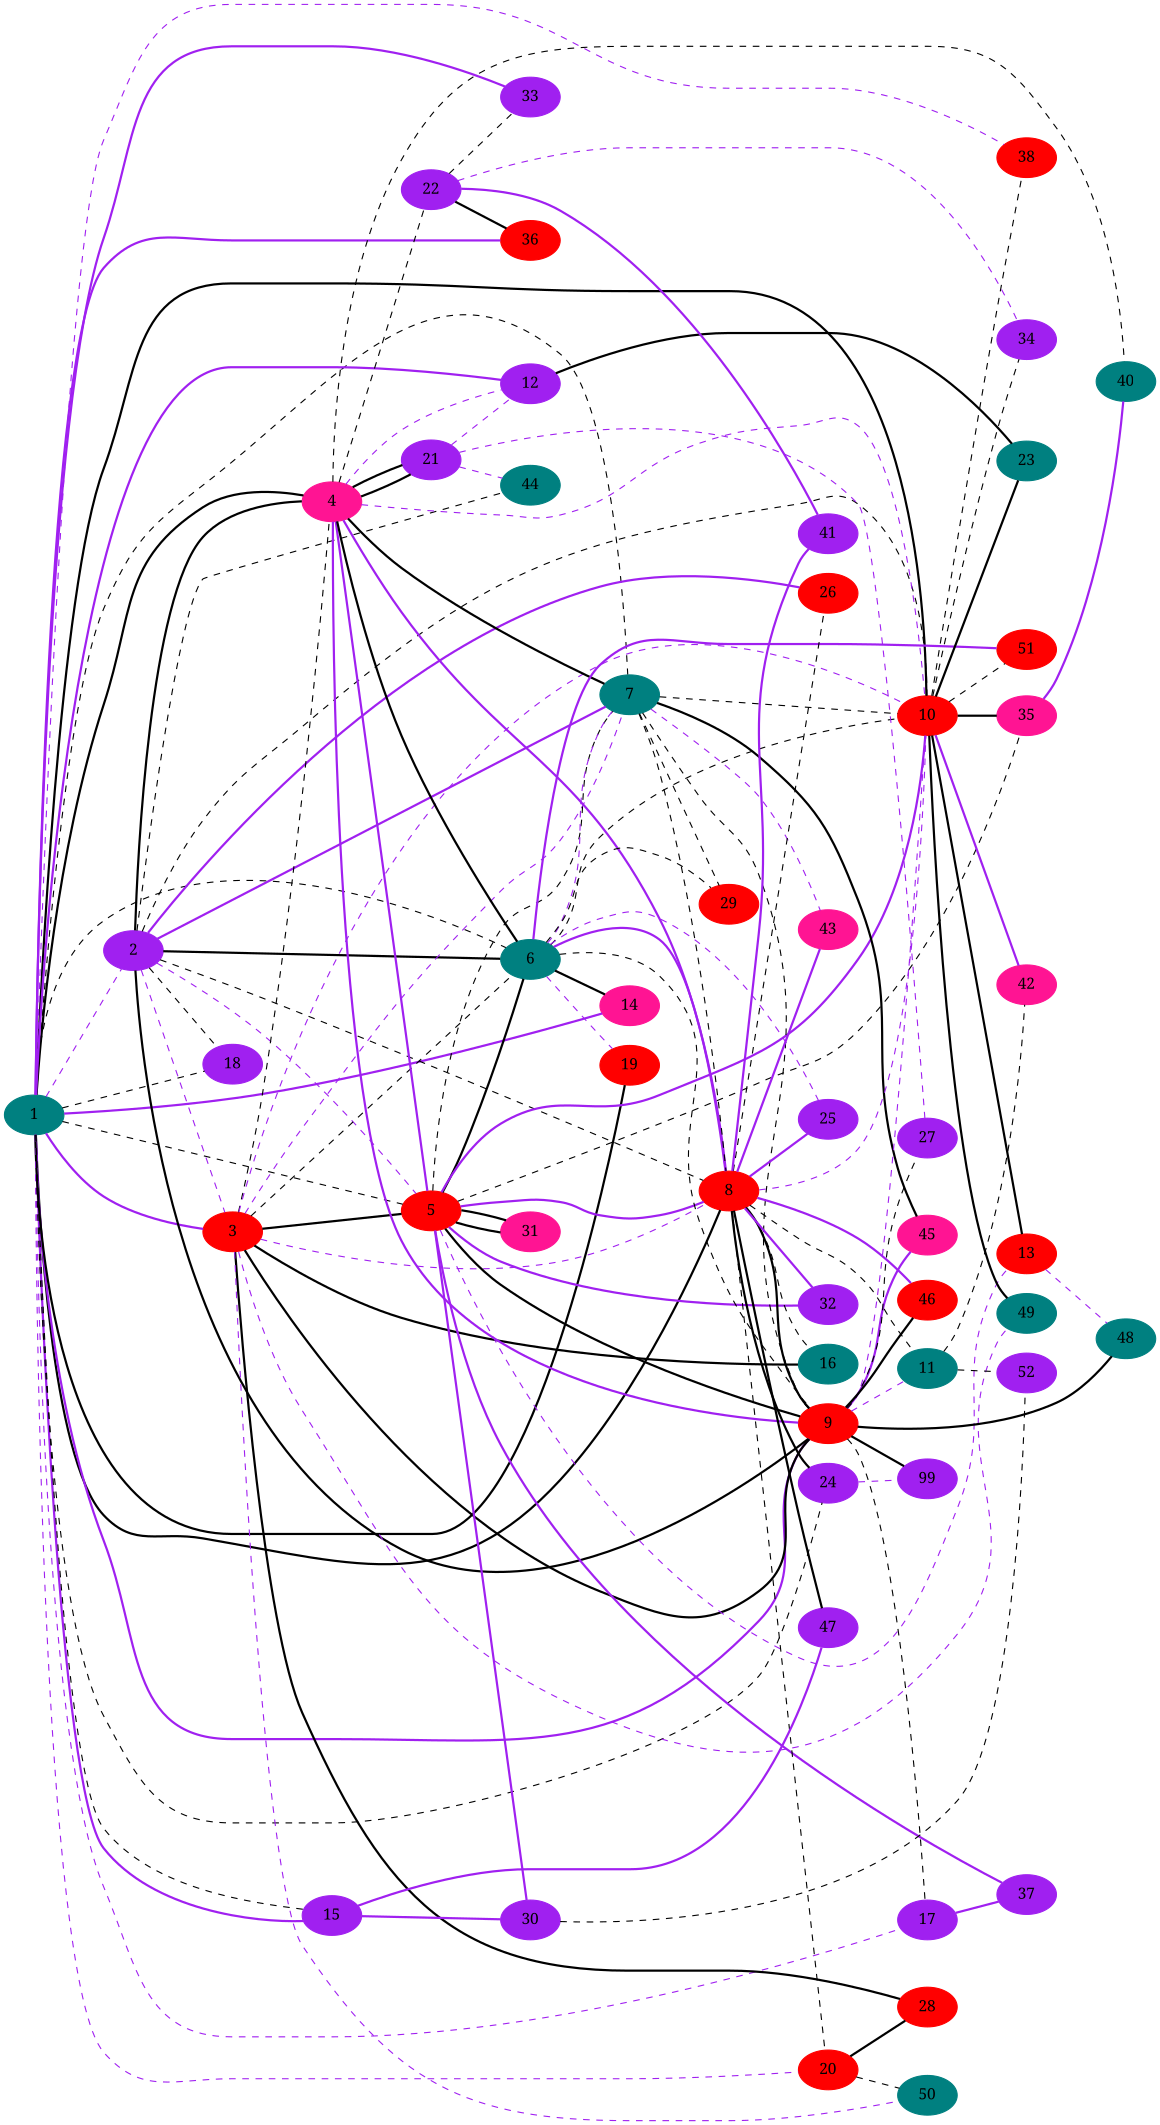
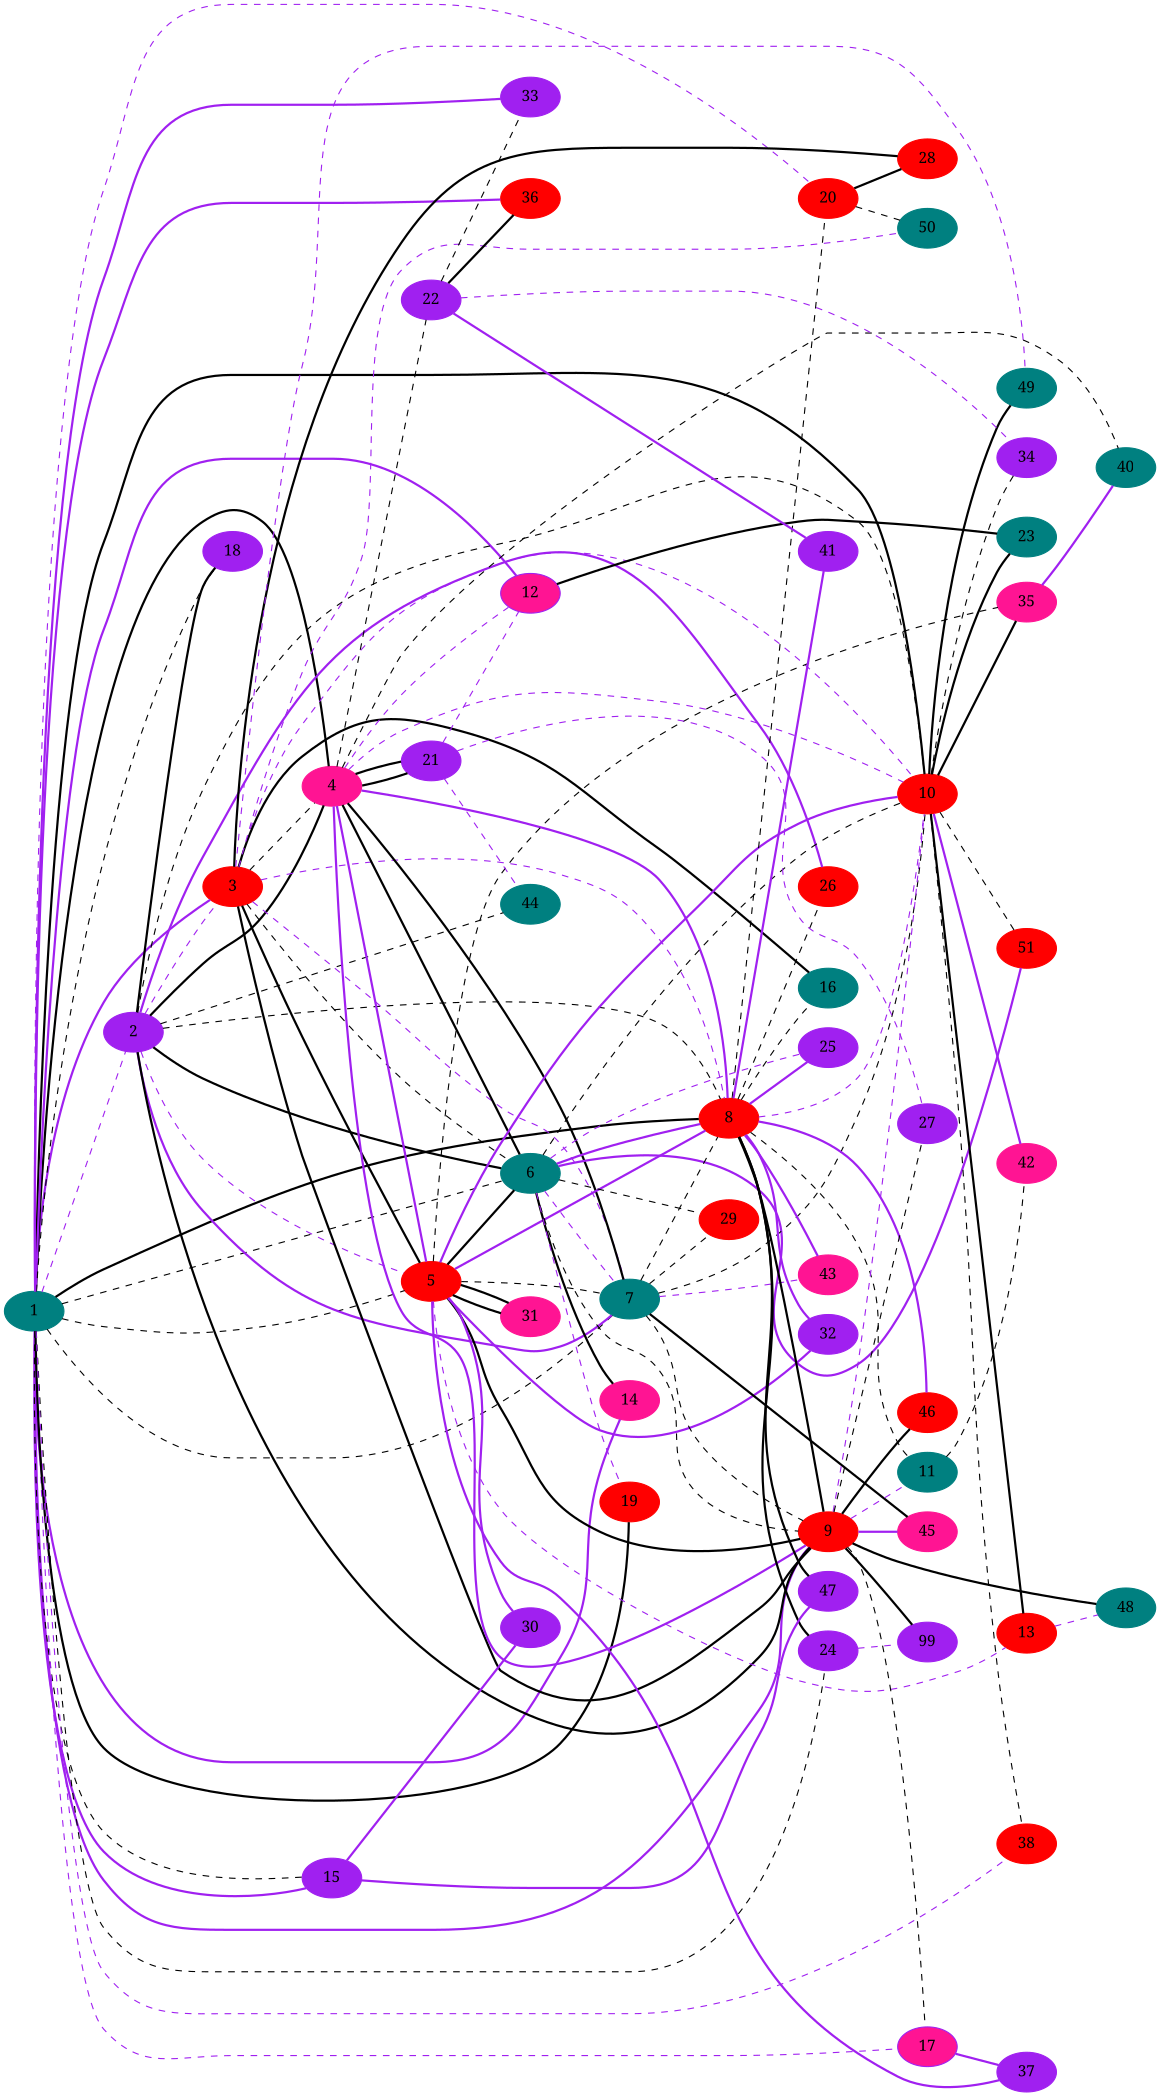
(530, 384) -> (530, 593)
(183, 1007) -> (167, 787)
(1027, 1373) -> none
(927, 1920) -> (927, 2047)
